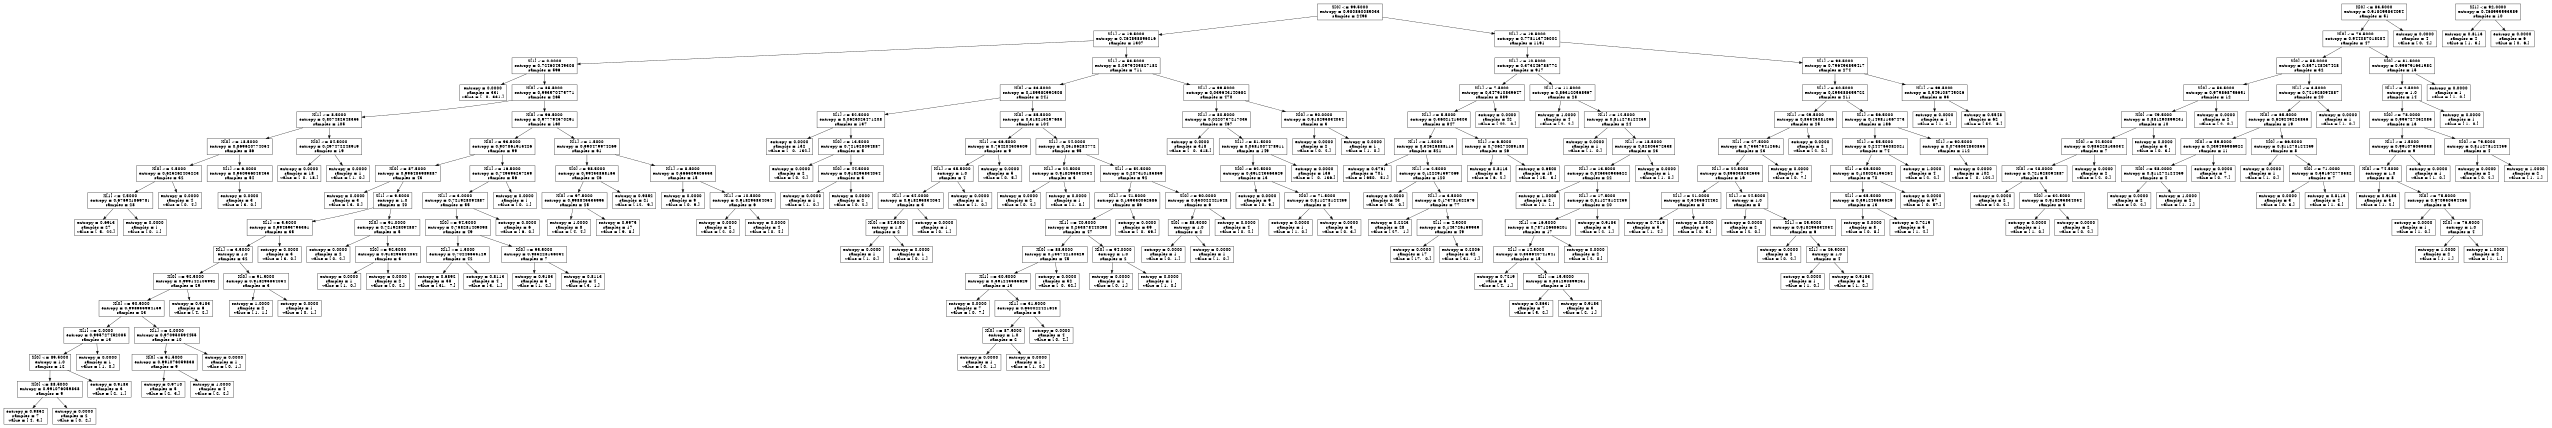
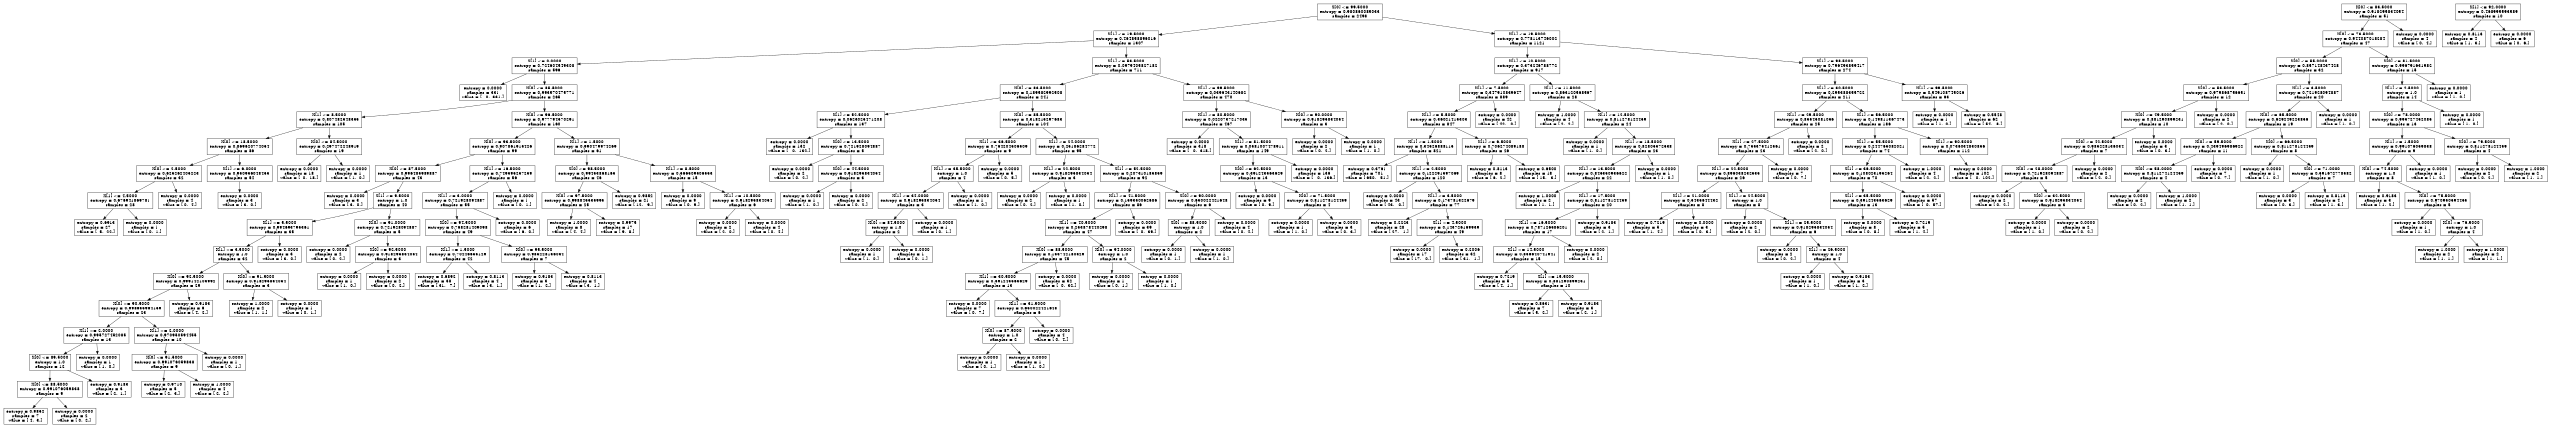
(1527, 39) -> (1527, 39)
(1730, 174) -> (1730, 174)
(1496, 281) -> (1496, 281)
